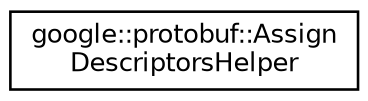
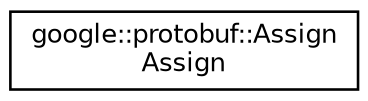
(184, 51) -> (184, 51)
